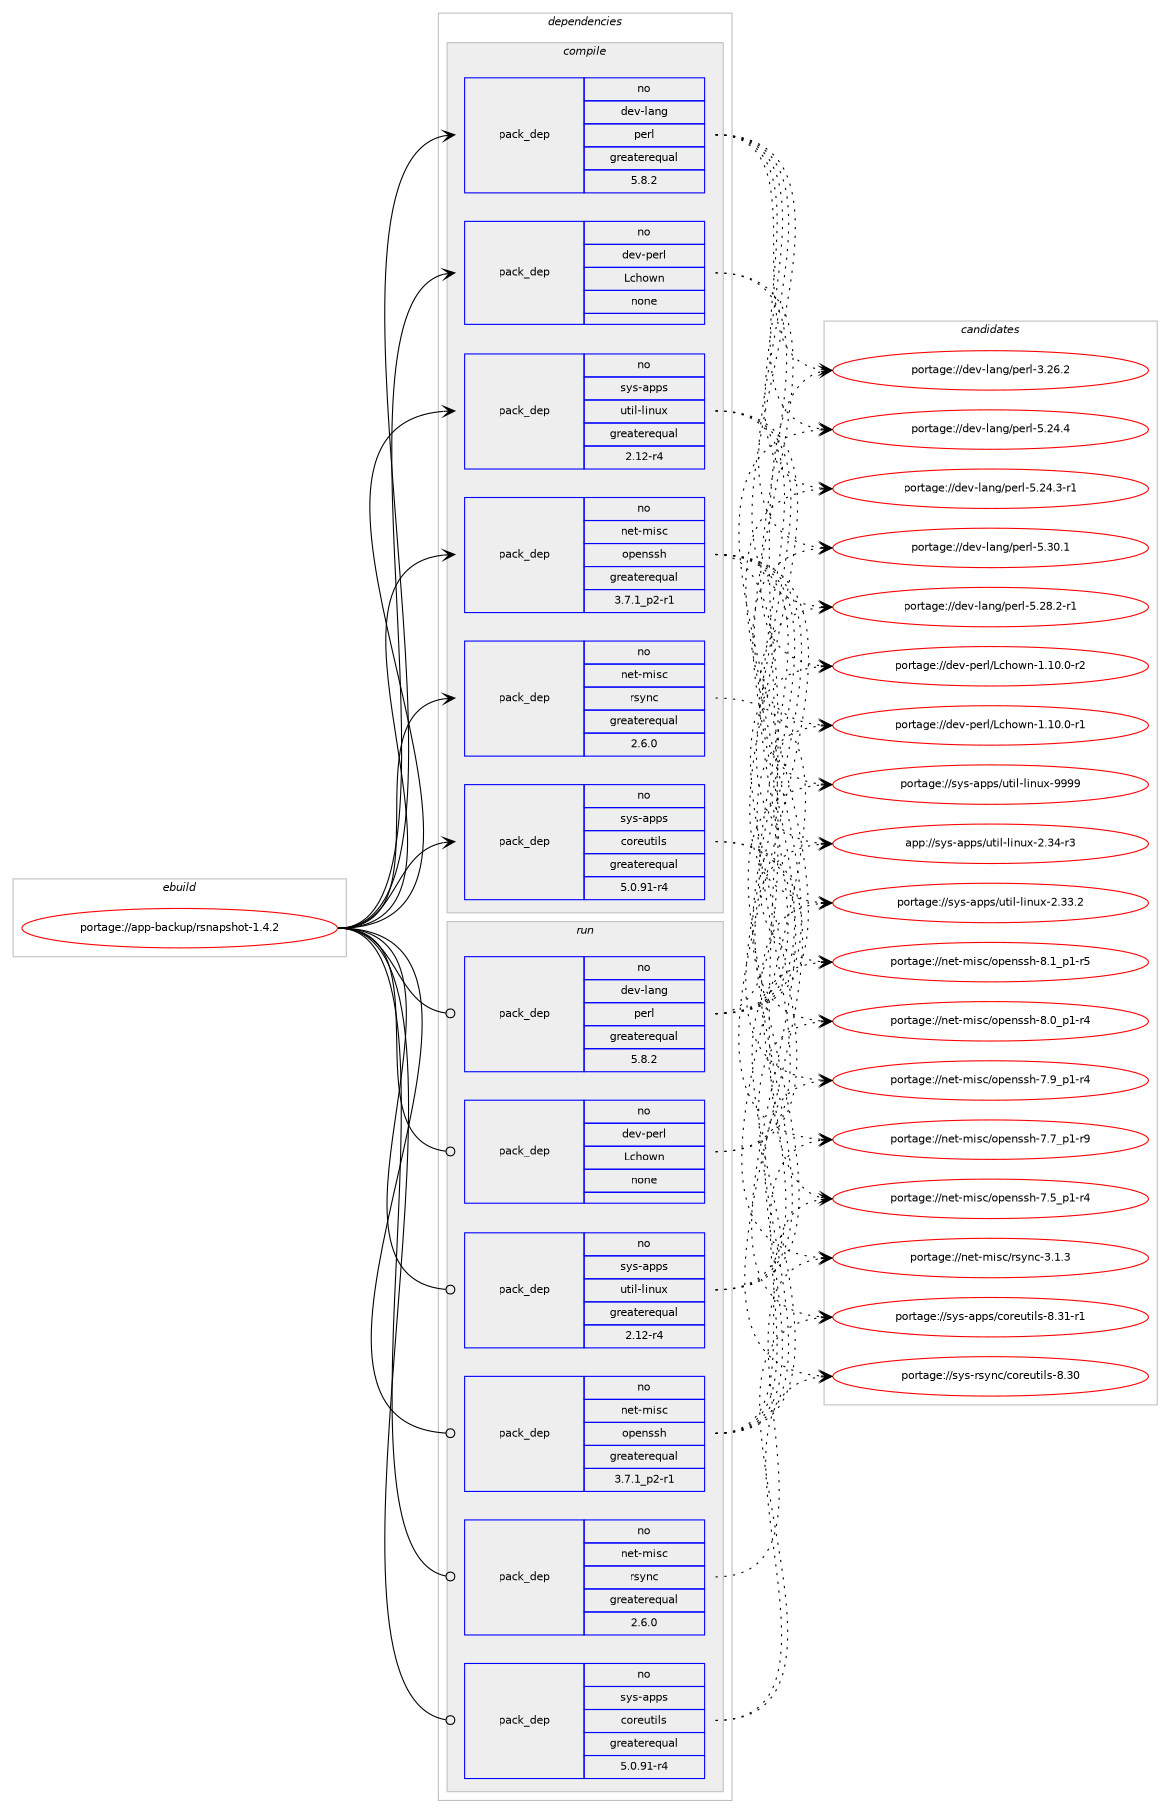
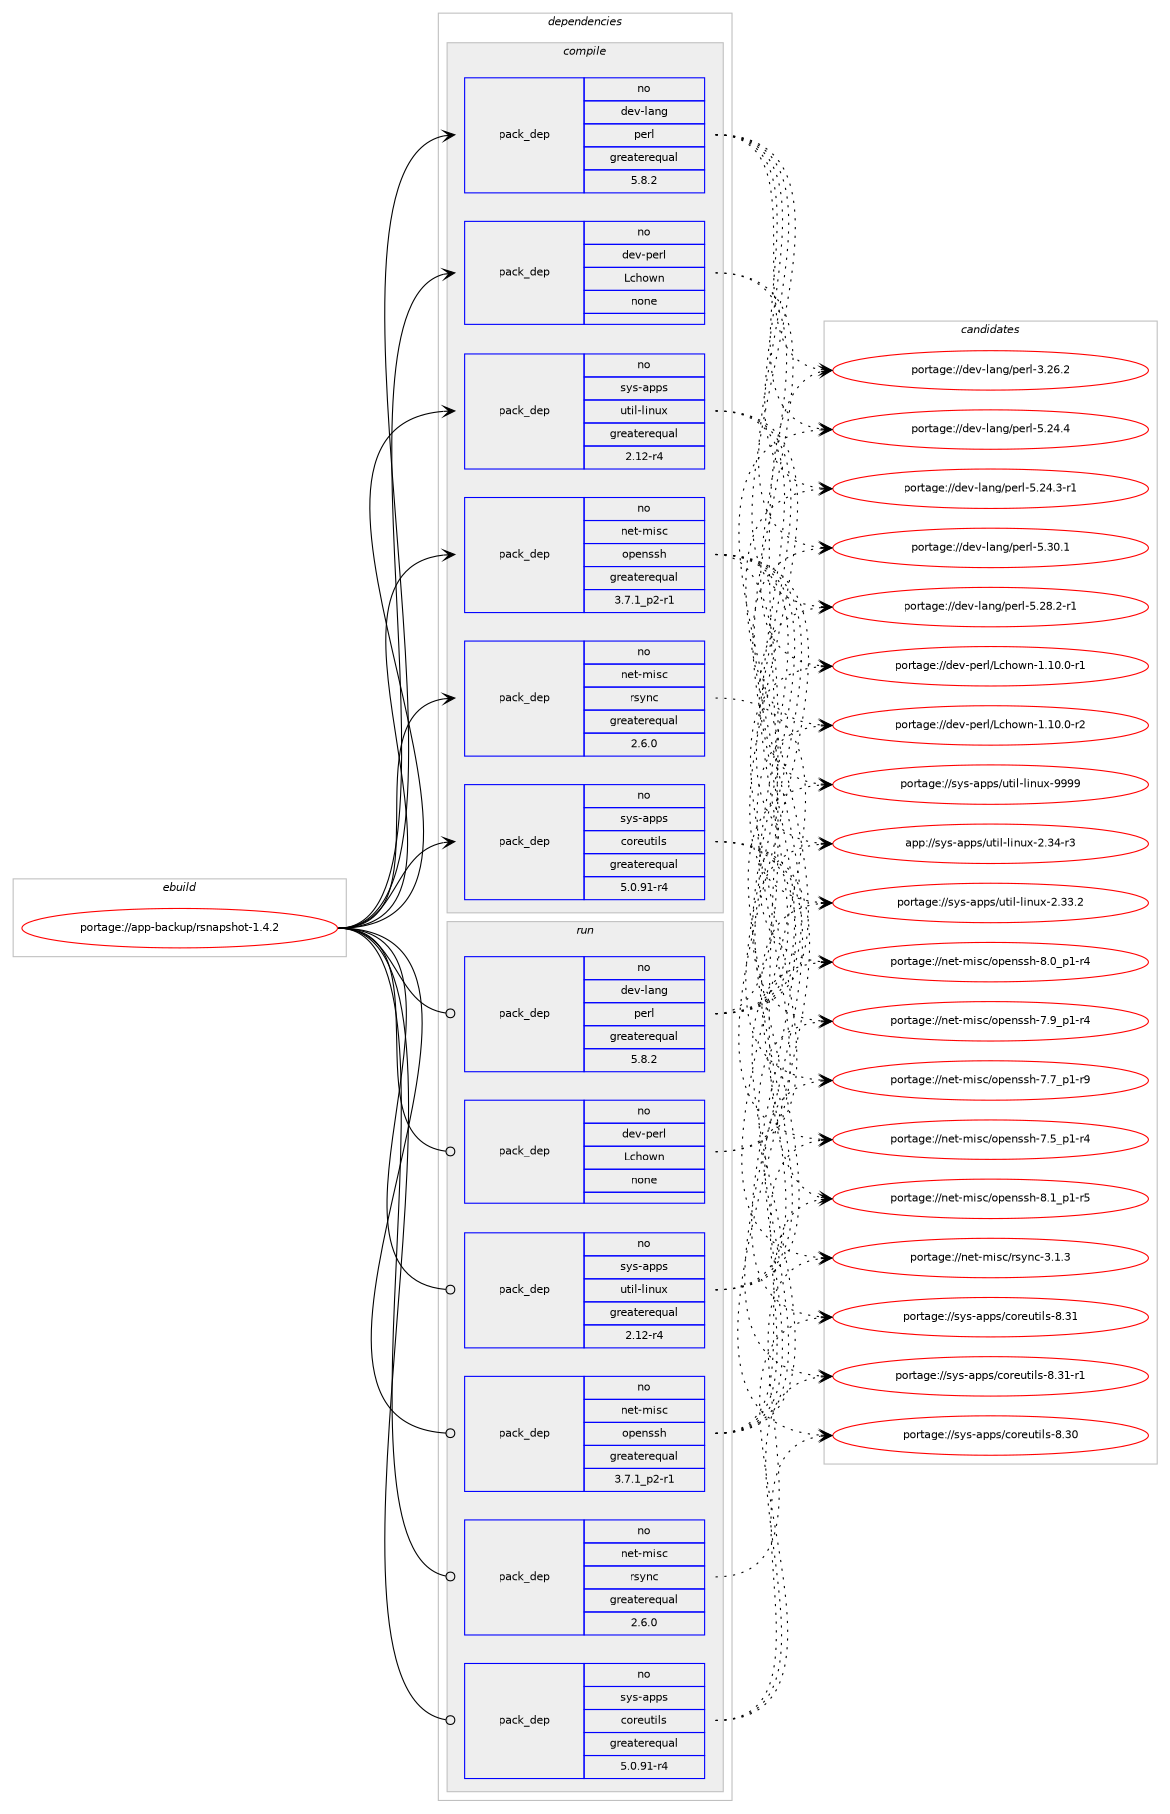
none -> (991, 1317)
(991, 1376) -> (991, 1436)
